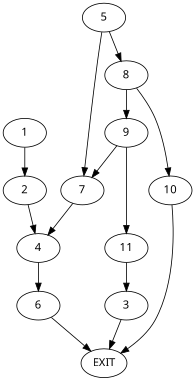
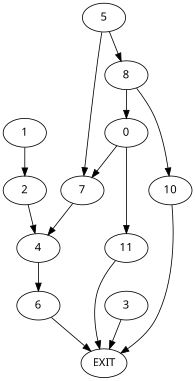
(126, 133) -> (126, 133)
(126, 273) -> (96, 298)
